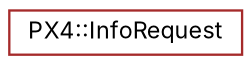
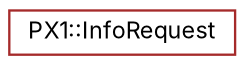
(126, 33) -> (122, 33)
